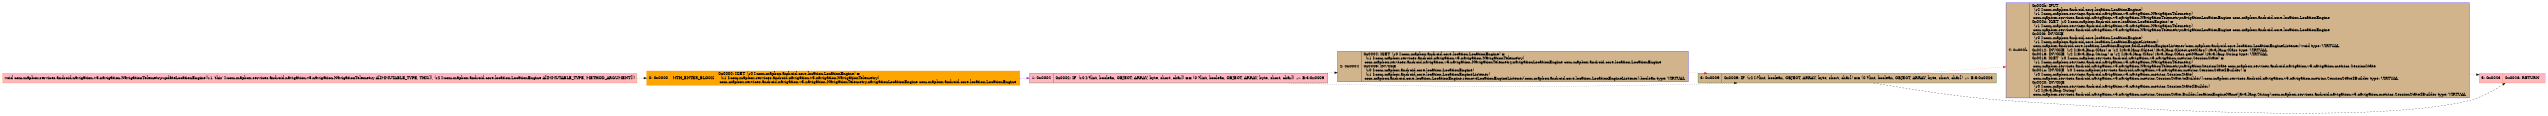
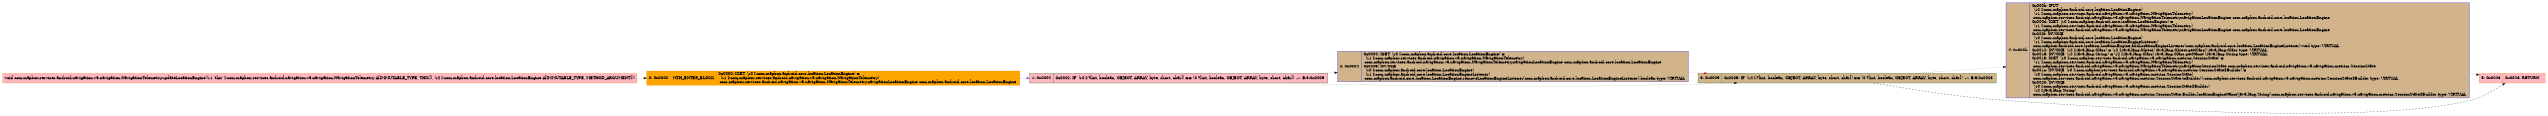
(1959, 70) -> (1959, 70)
